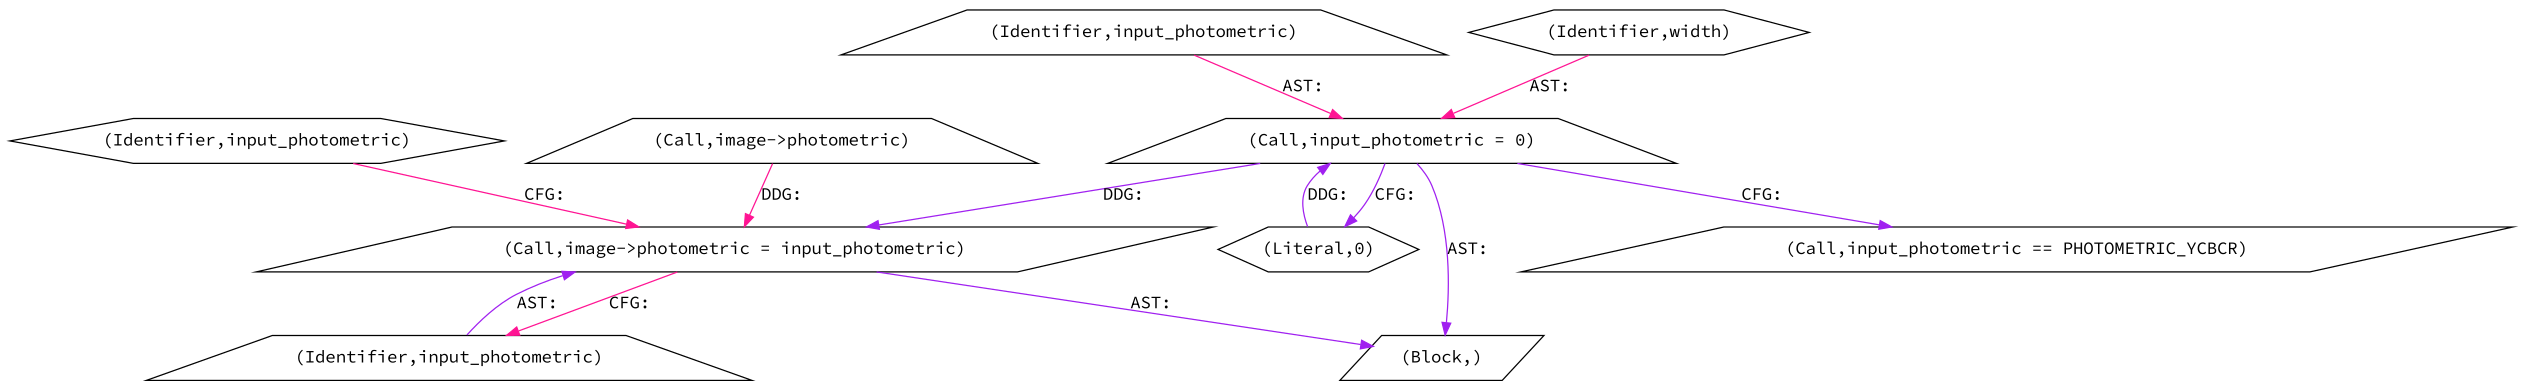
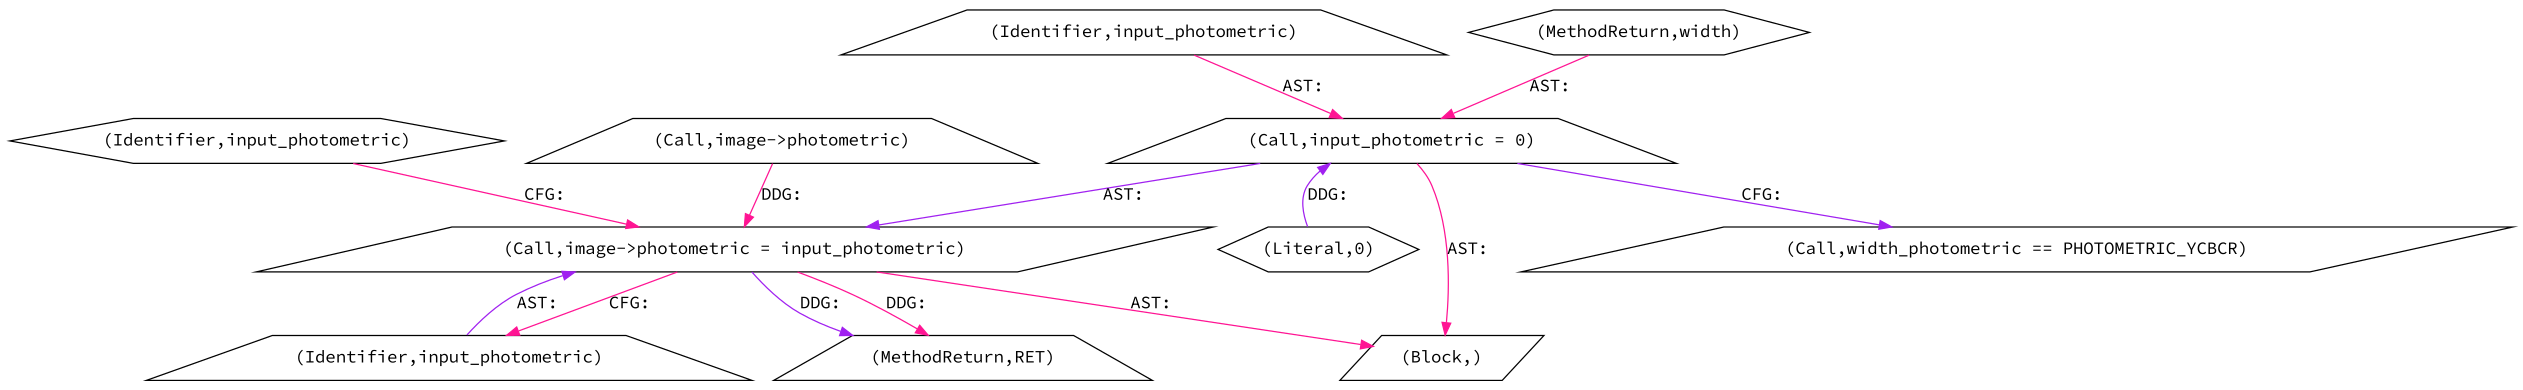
(1639, 32) -> (1639, 32)
(1372, 192) -> none
(1129, 195) -> (1129, 195)
(1446, 240) -> (1446, 240)
(2017, 249) -> (2017, 249)
(1119, 308) -> (1119, 308)
none -> (963, 358)
